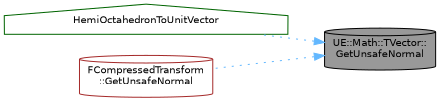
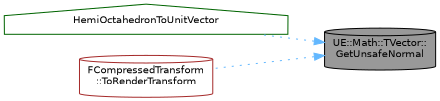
(146, 76) -> (146, 76)
